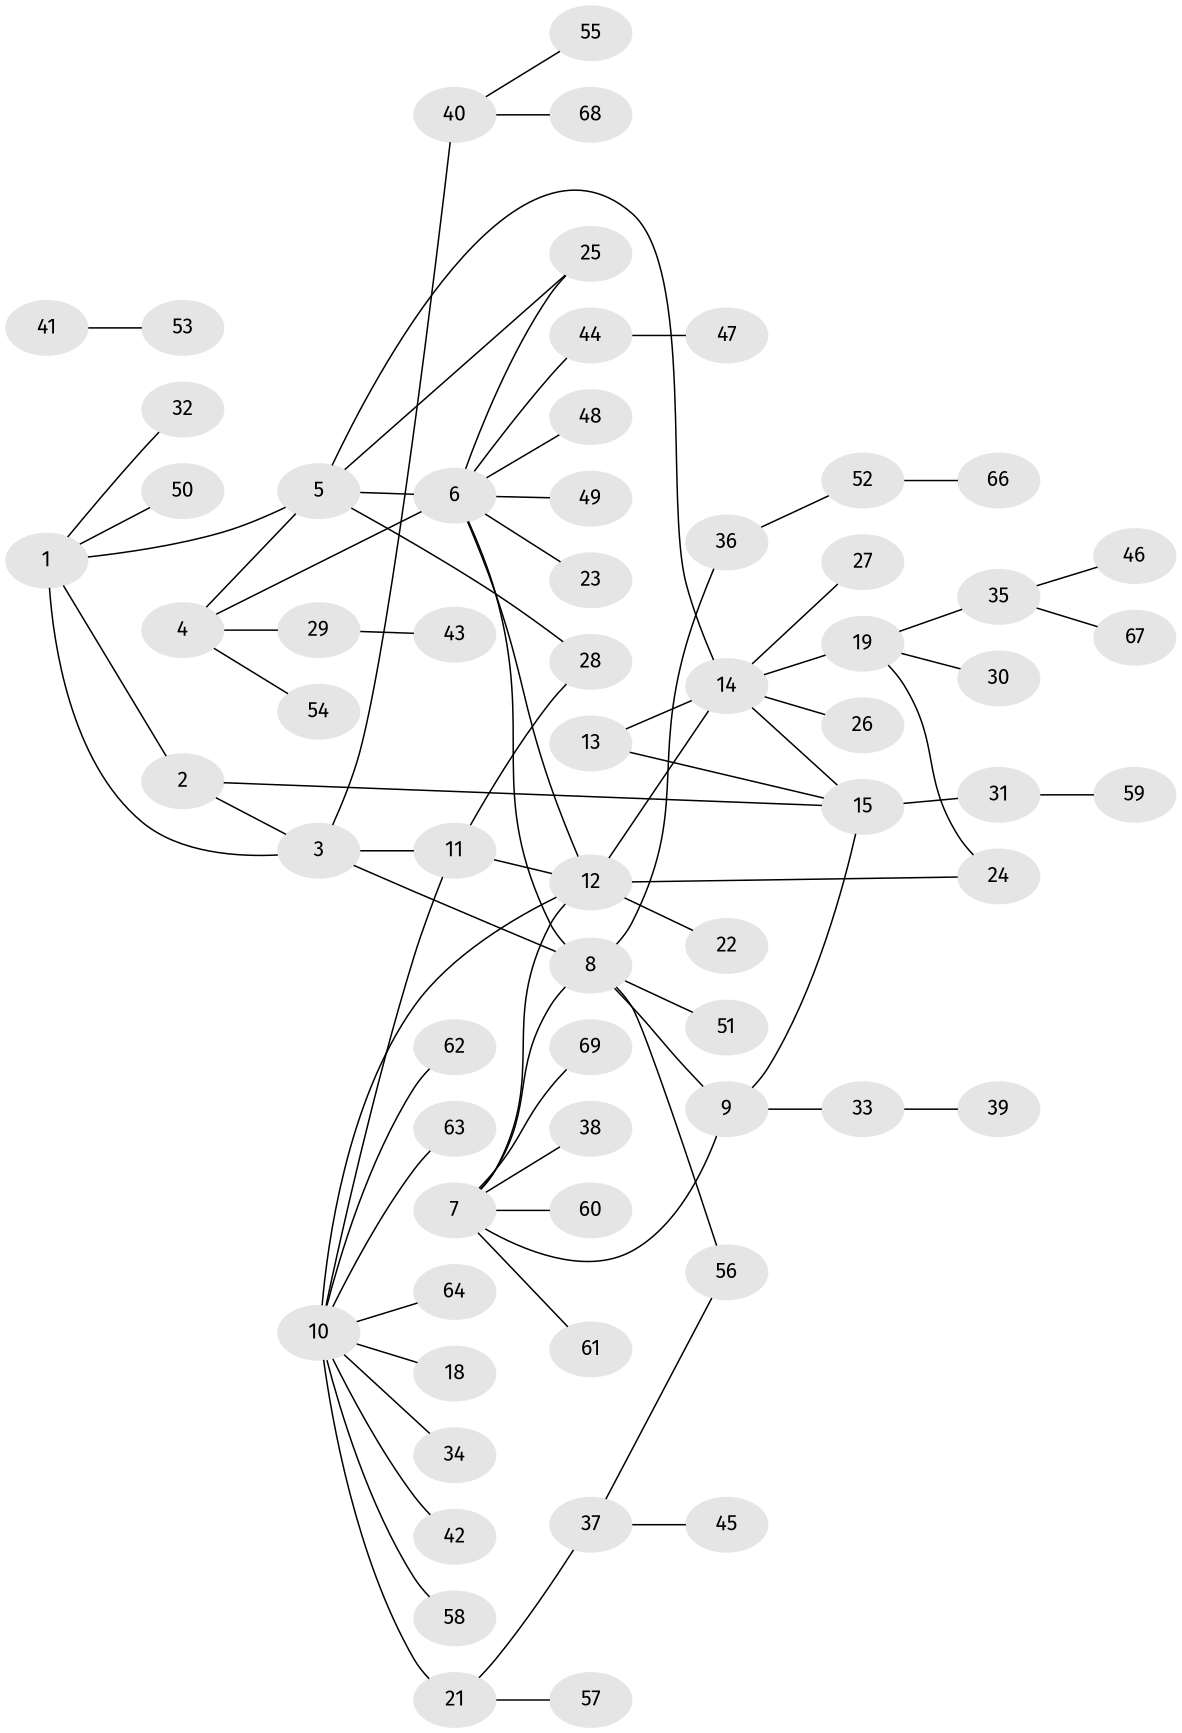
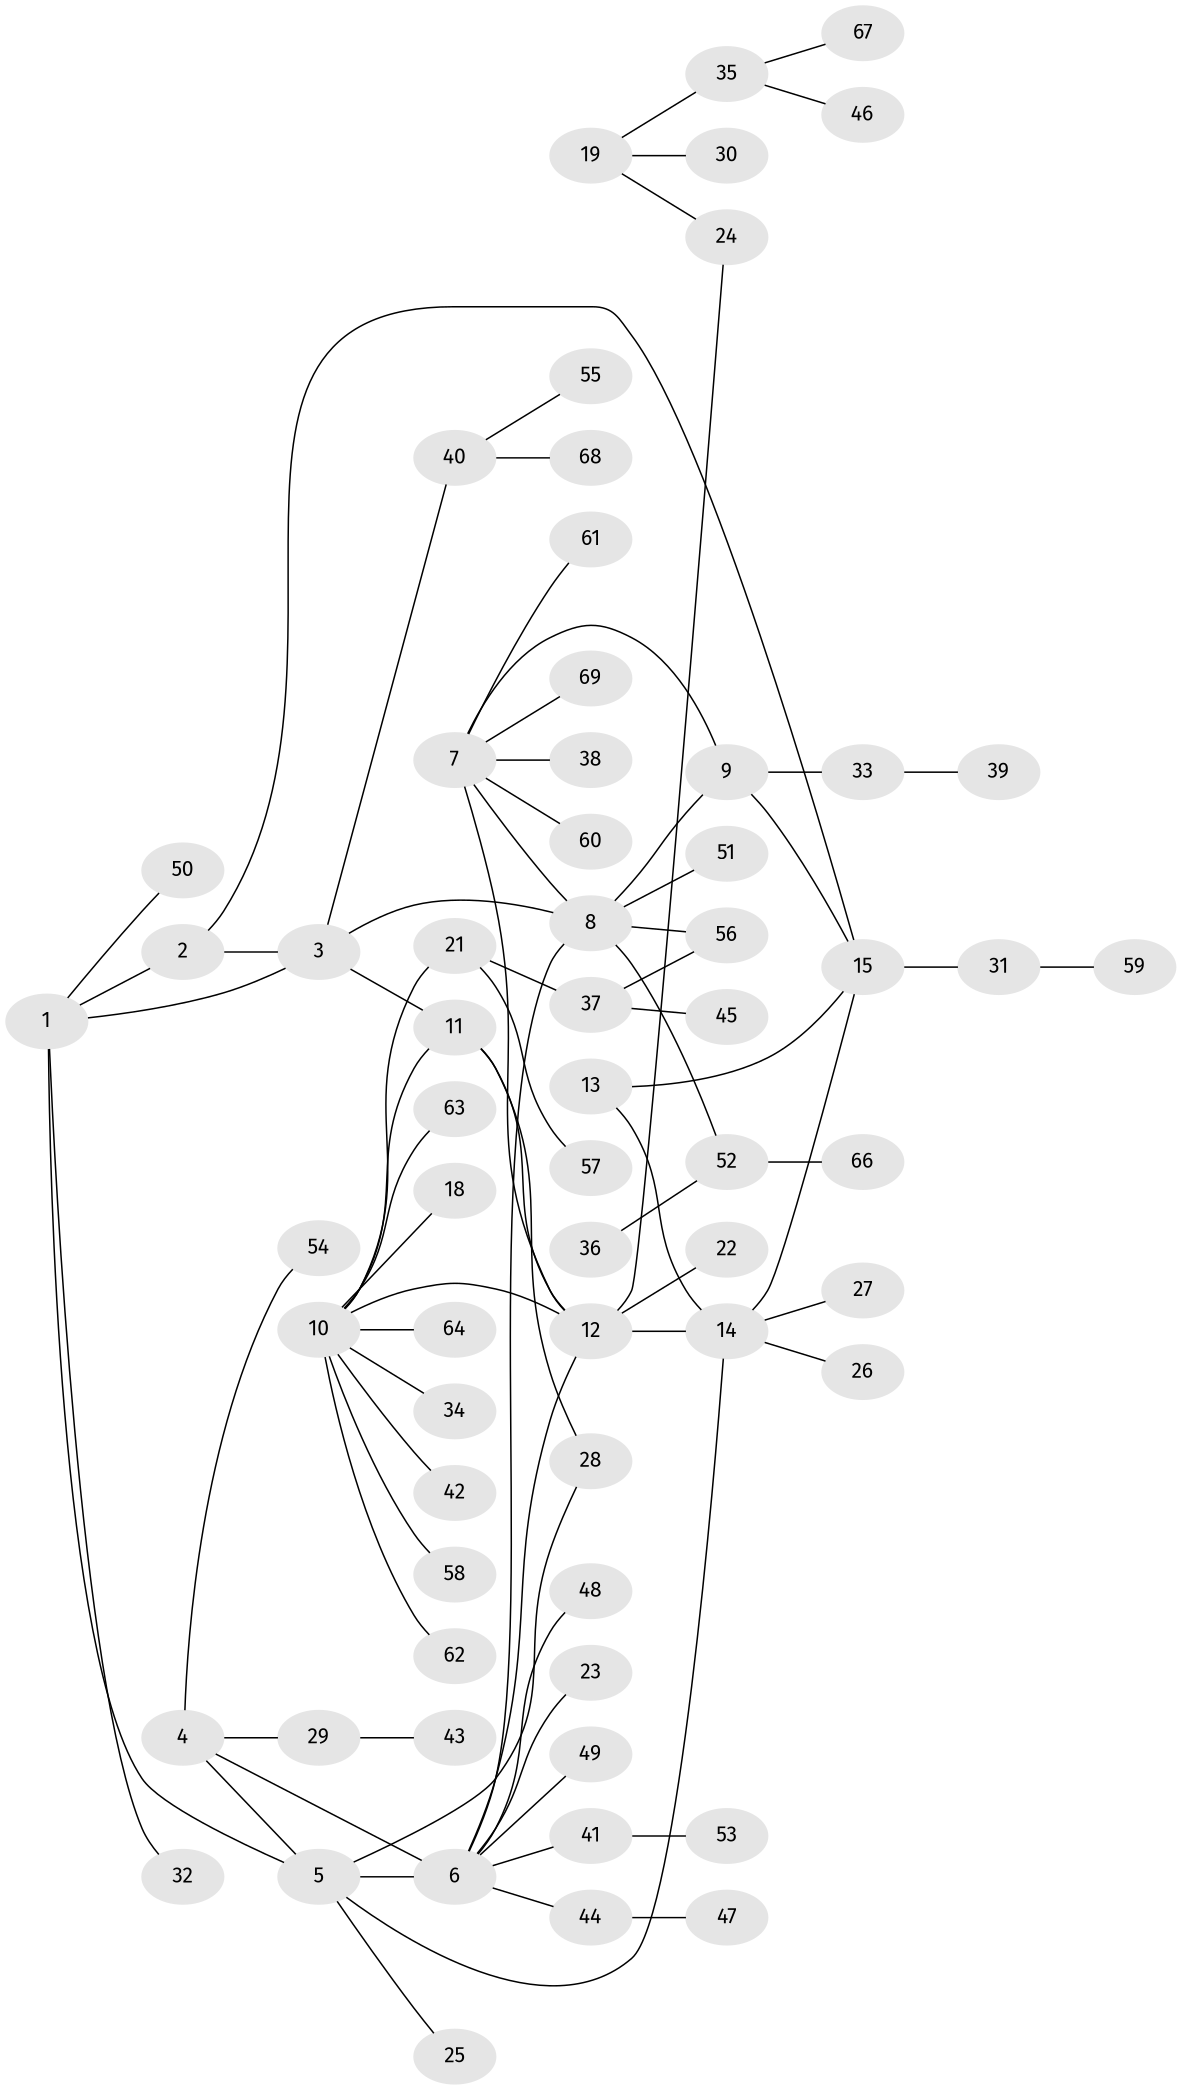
(508, 368) -> (523, 1856)
(795, 665) -> none
(669, 749) -> (673, 1036)
